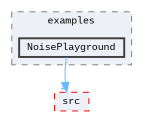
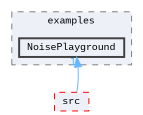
(65, 71) -> (78, 80)
